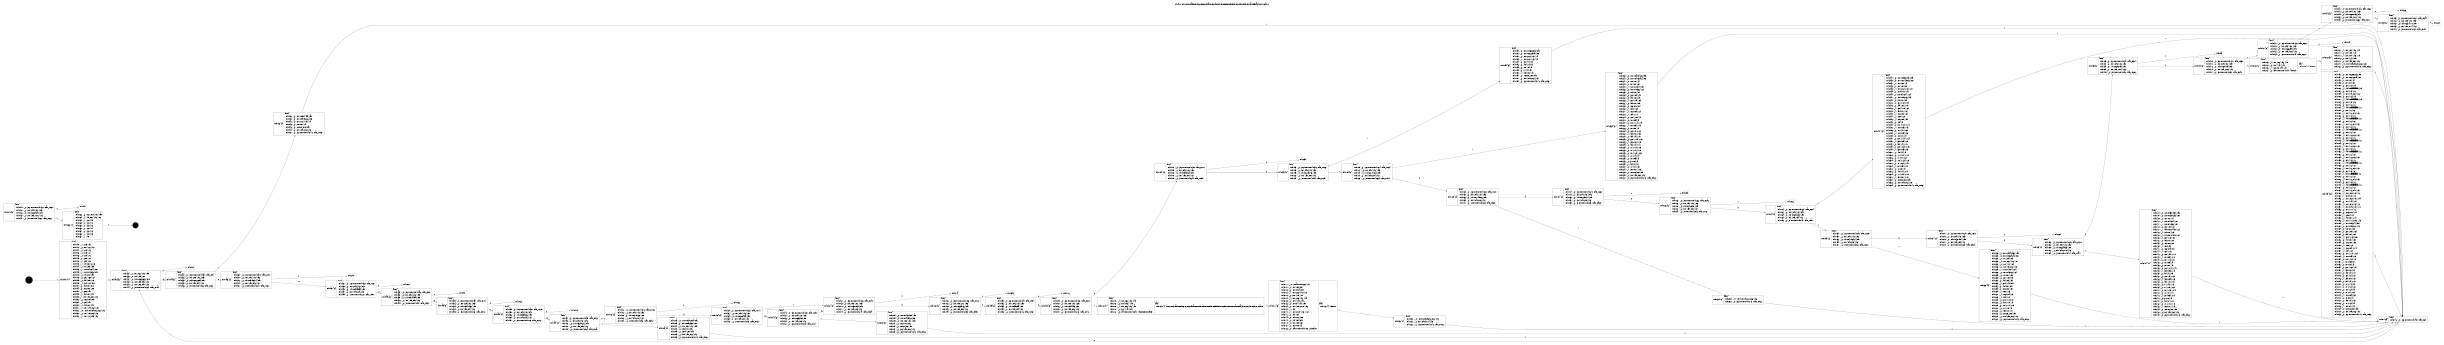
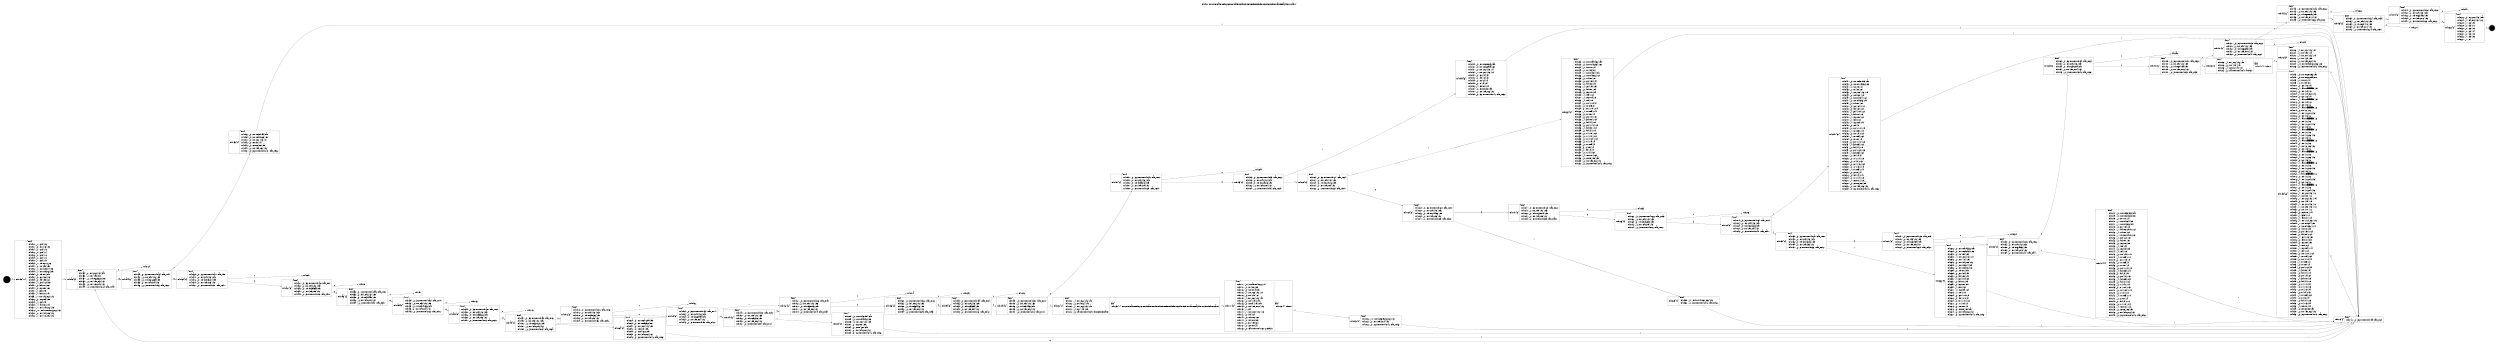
none -> (2386, 20)
